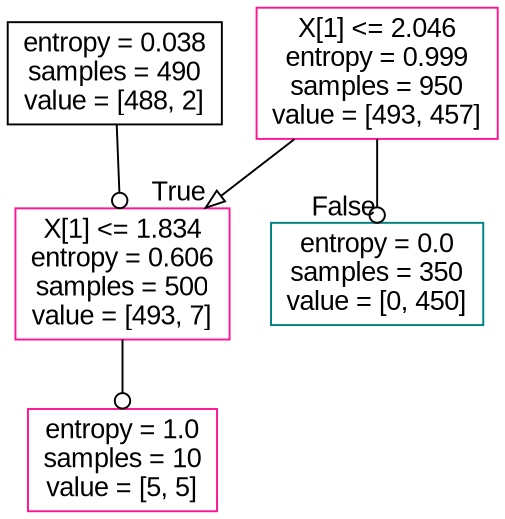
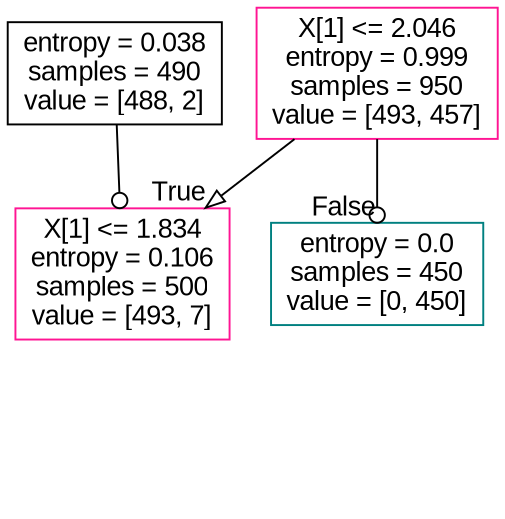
(123, 274) -> (123, 274)
(377, 274) -> (377, 274)
(123, 460) -> none
